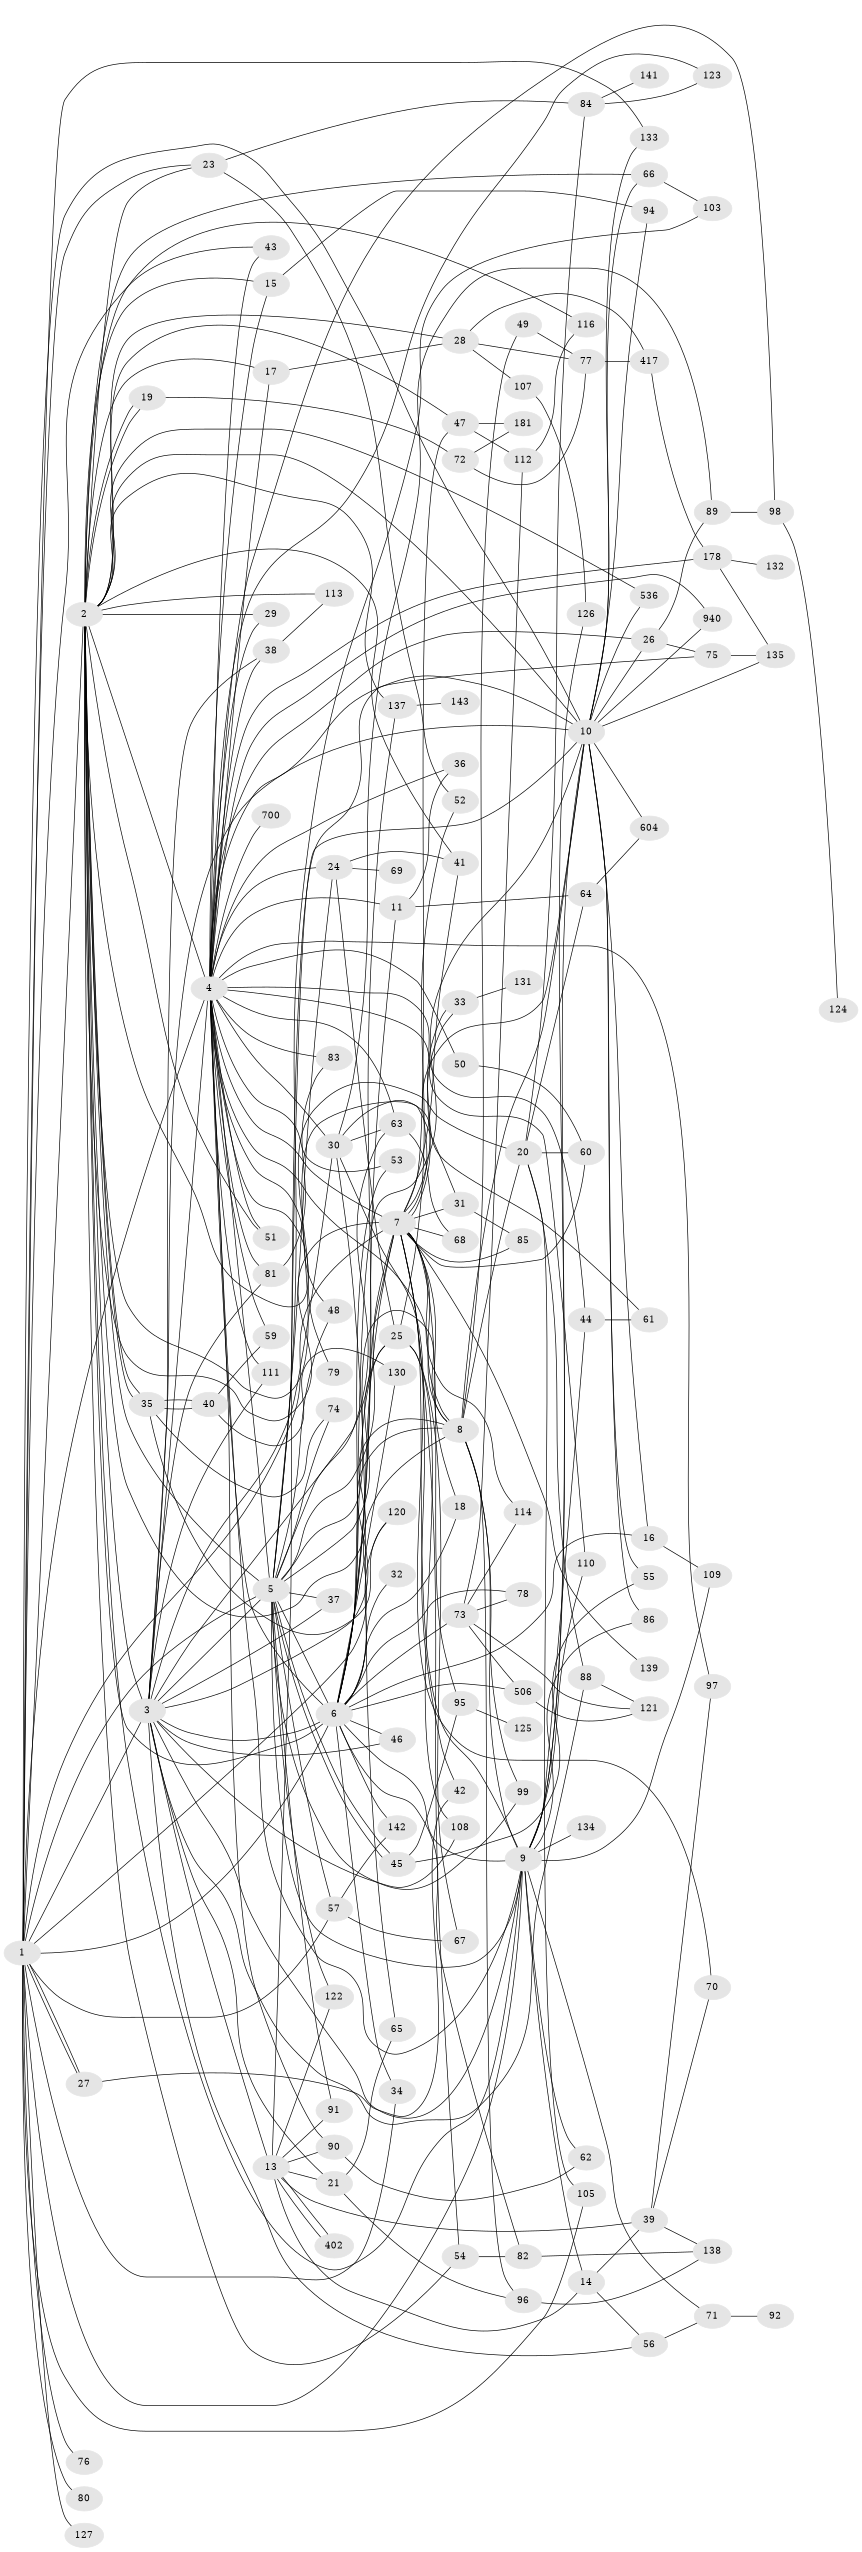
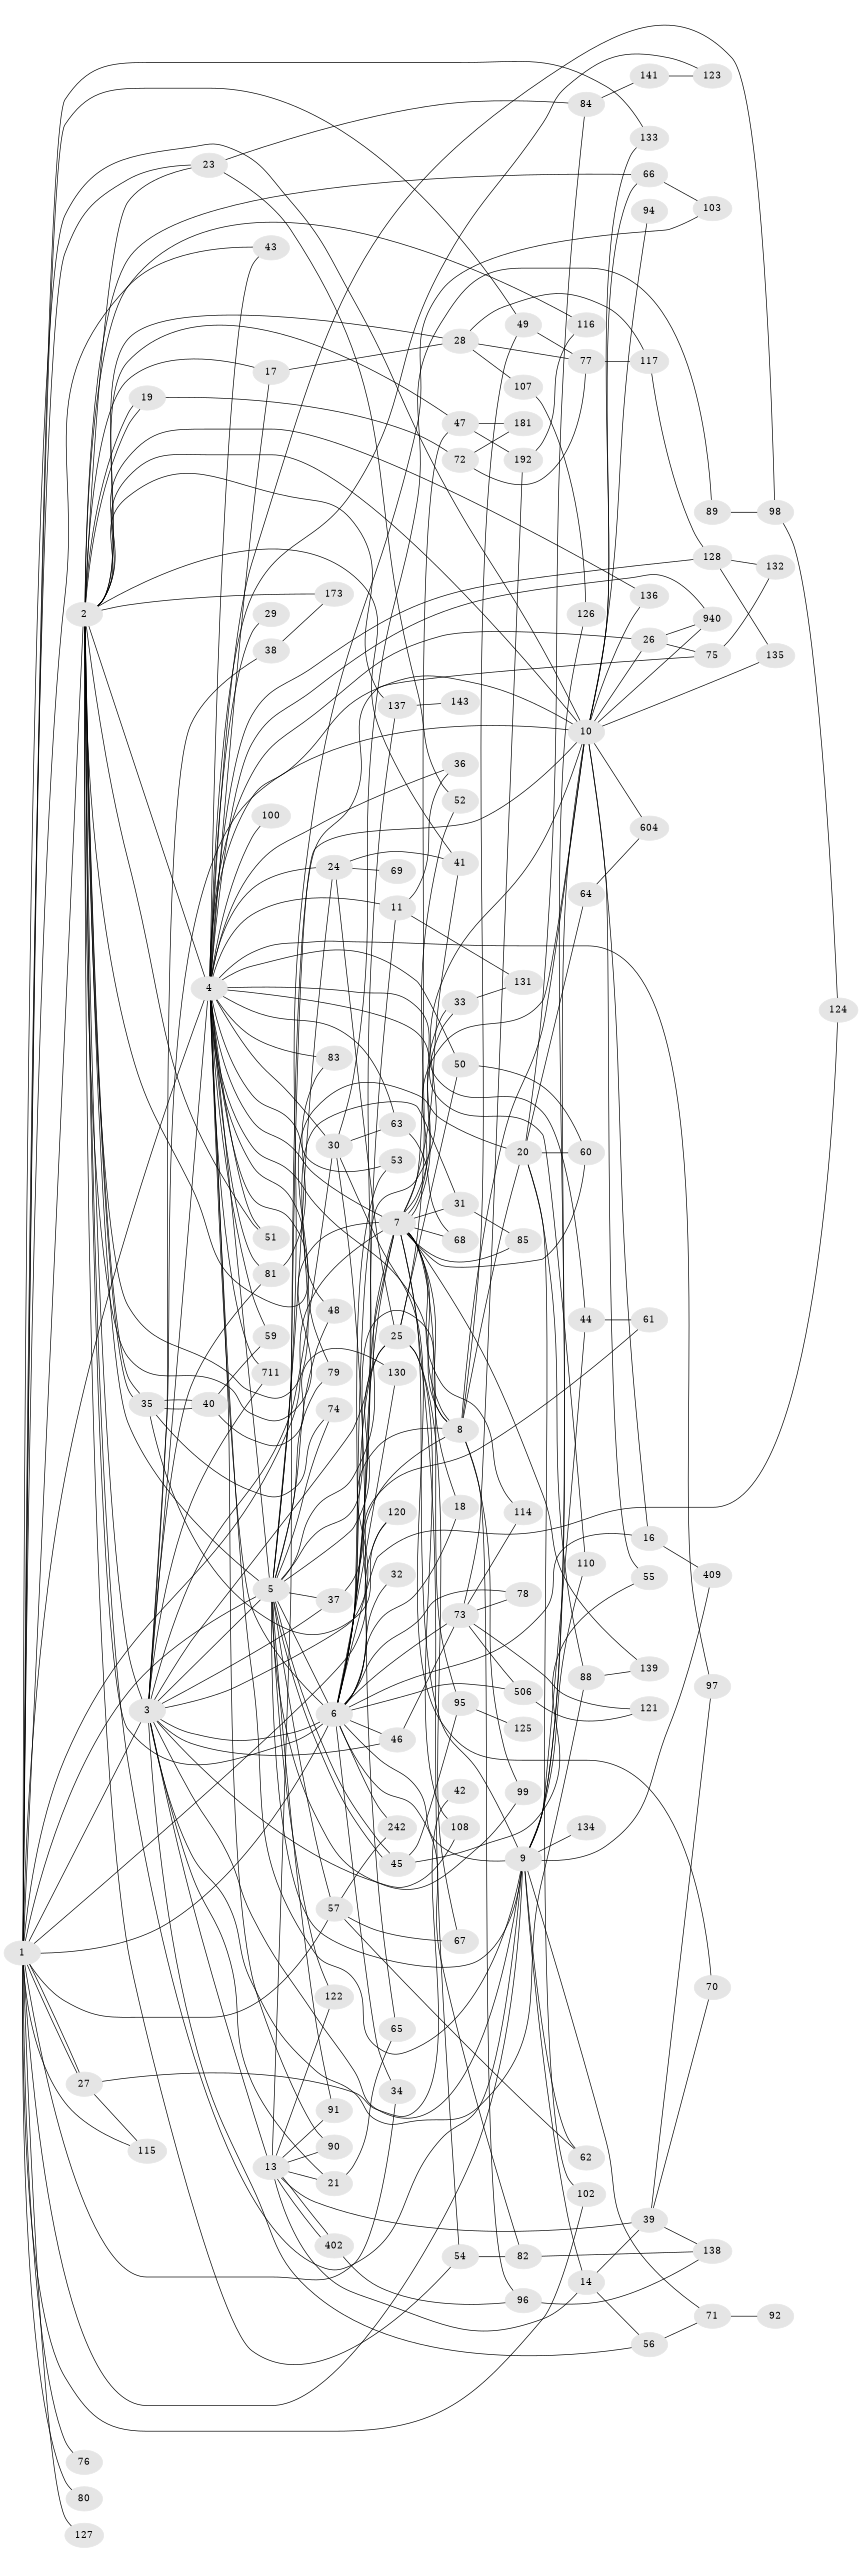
(652, 98) -> (681, 76)
(271, 284) -> none
(649, 361) -> (649, 361)
(523, 460) -> (523, 460)
(713, 558) -> (713, 558)
(681, 576) -> (681, 630)
(334, 594) -> (334, 594)
(649, 596) -> (649, 596)
(178, 614) -> none
(743, 656) -> (745, 619)
(235, 736) -> none
none -> (39, 756)
(271, 816) -> (271, 816)
(492, 901) -> (467, 949)
(476, 1182) -> (461, 1457)
none -> (427, 1207)
(108, 1352) -> none
(367, 1364) -> (296, 1478)
(271, 1373) -> (271, 1373)
none -> (724, 1502)
(423, 1508) -> none
(713, 1576) -> (713, 1576)
(649, 1620) -> none
(618, 1693) -> (617, 1673)
none -> (419, 1698)
(490, 1707) -> none
(397, 1828) -> (397, 1828)
none -> (147, 2151)
(586, 2194) -> (586, 2194)
(463, 2200) -> (452, 2030)
(413, 2256) -> (413, 2299)
